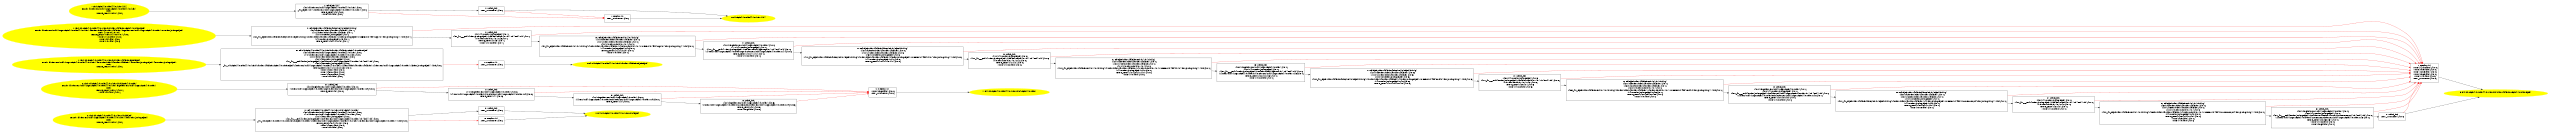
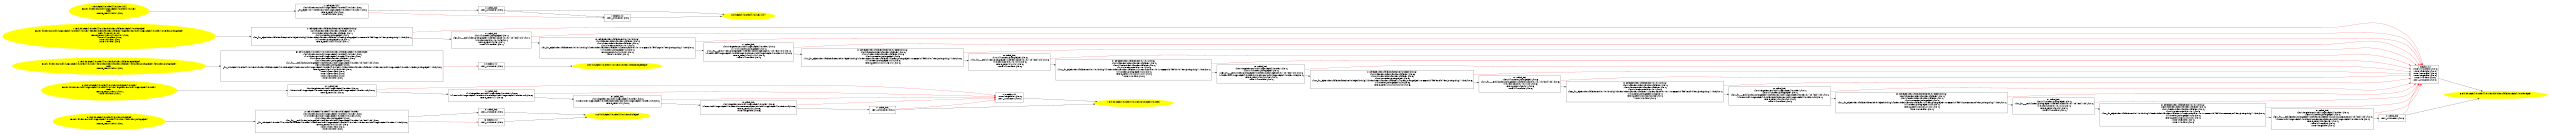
(554, 14) -> (554, 14)
none -> (883, 110)
